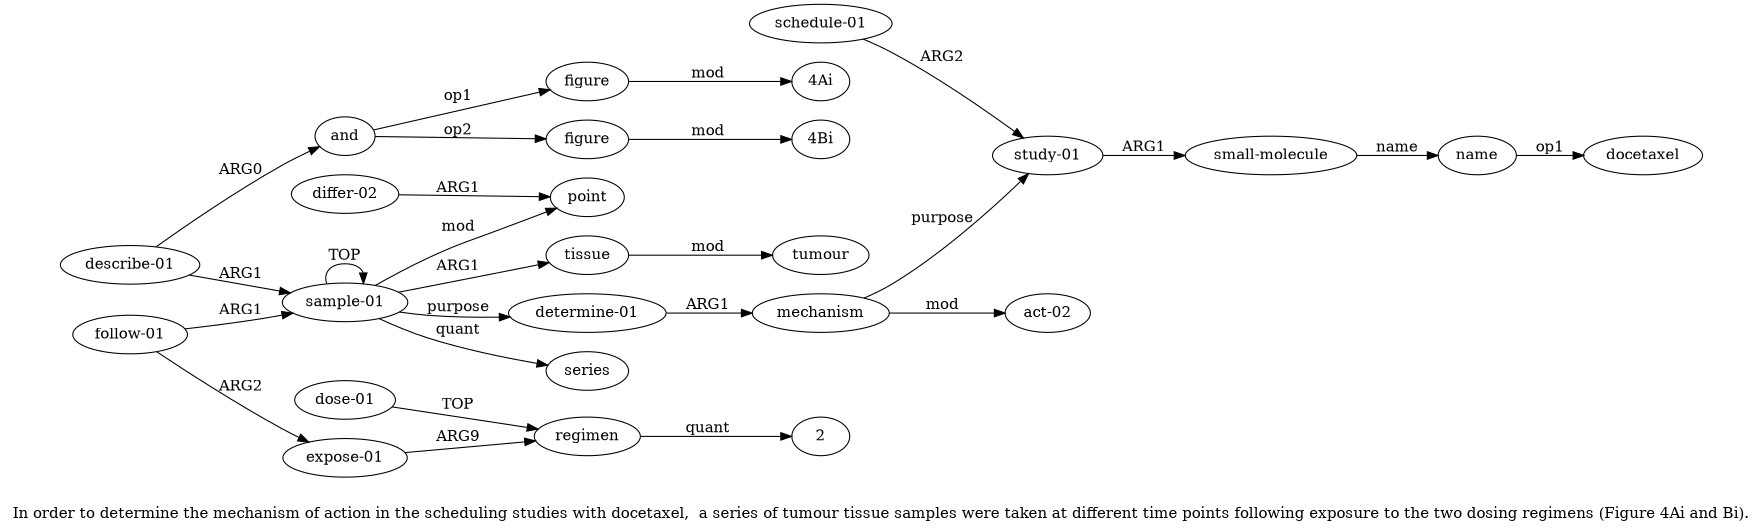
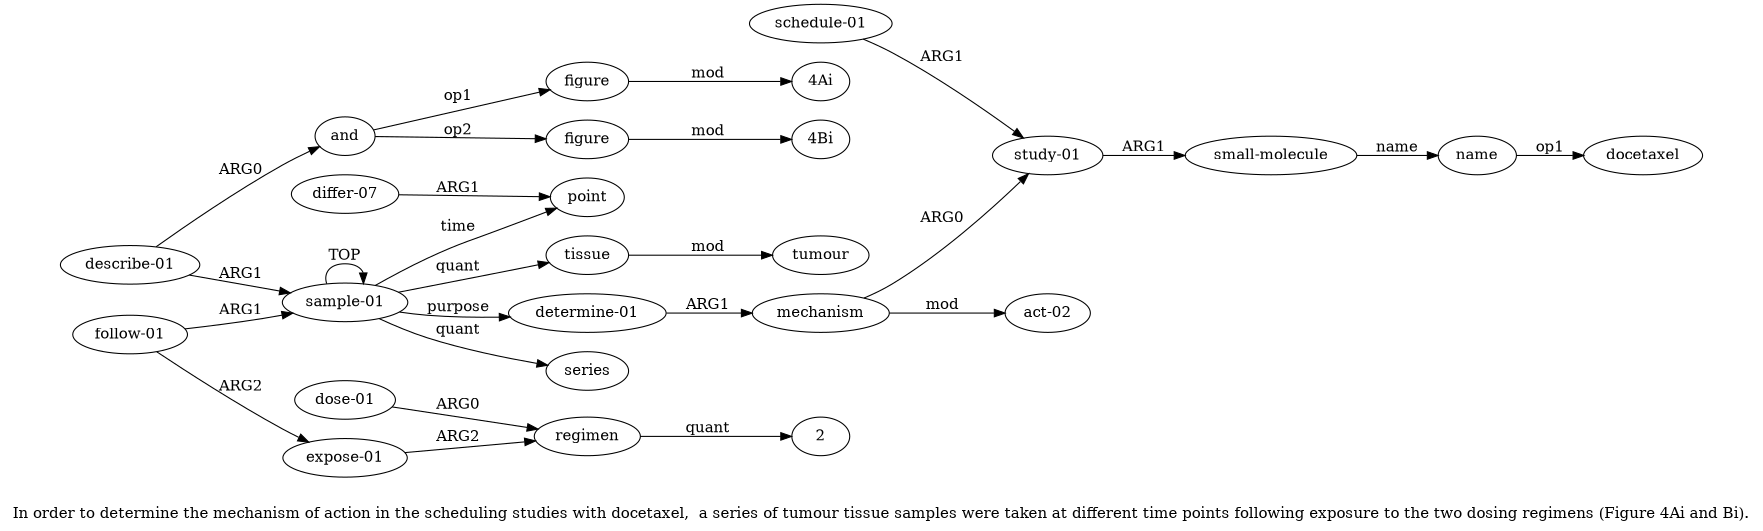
(942, 57) -> (942, 57)
(345, 194) -> (345, 194)
(942, 218) -> (942, 218)
(458, 227) -> (458, 227)
(458, 266) -> (458, 266)
(458, 405) -> (458, 405)
(458, 437) -> (458, 437)
